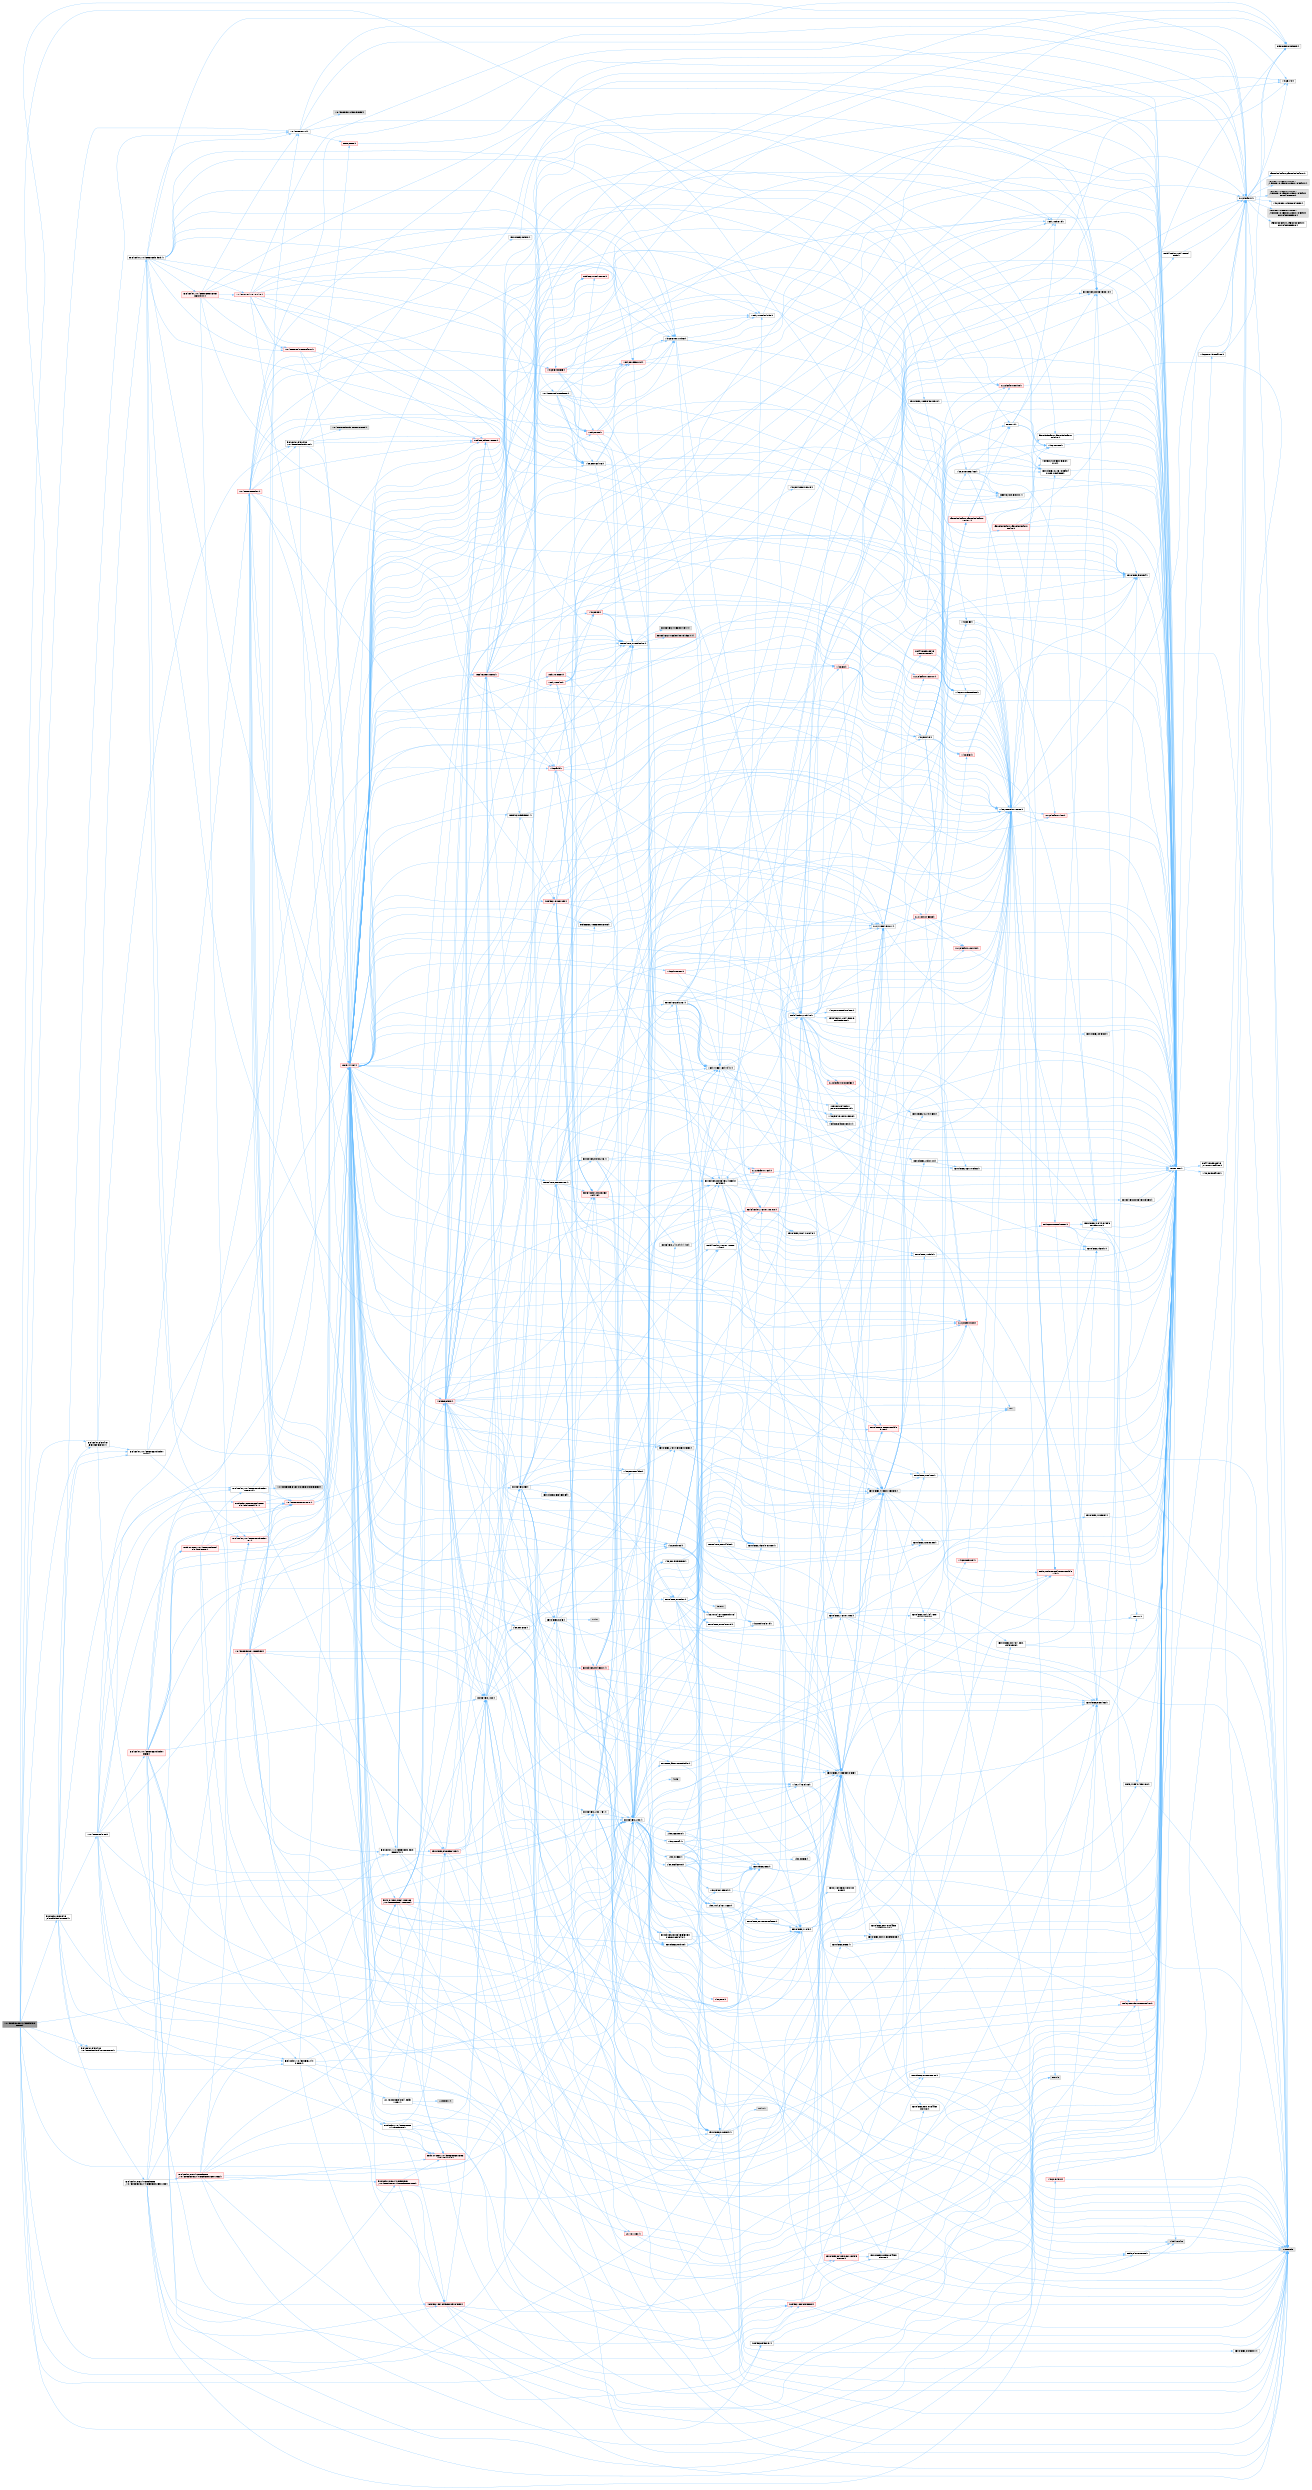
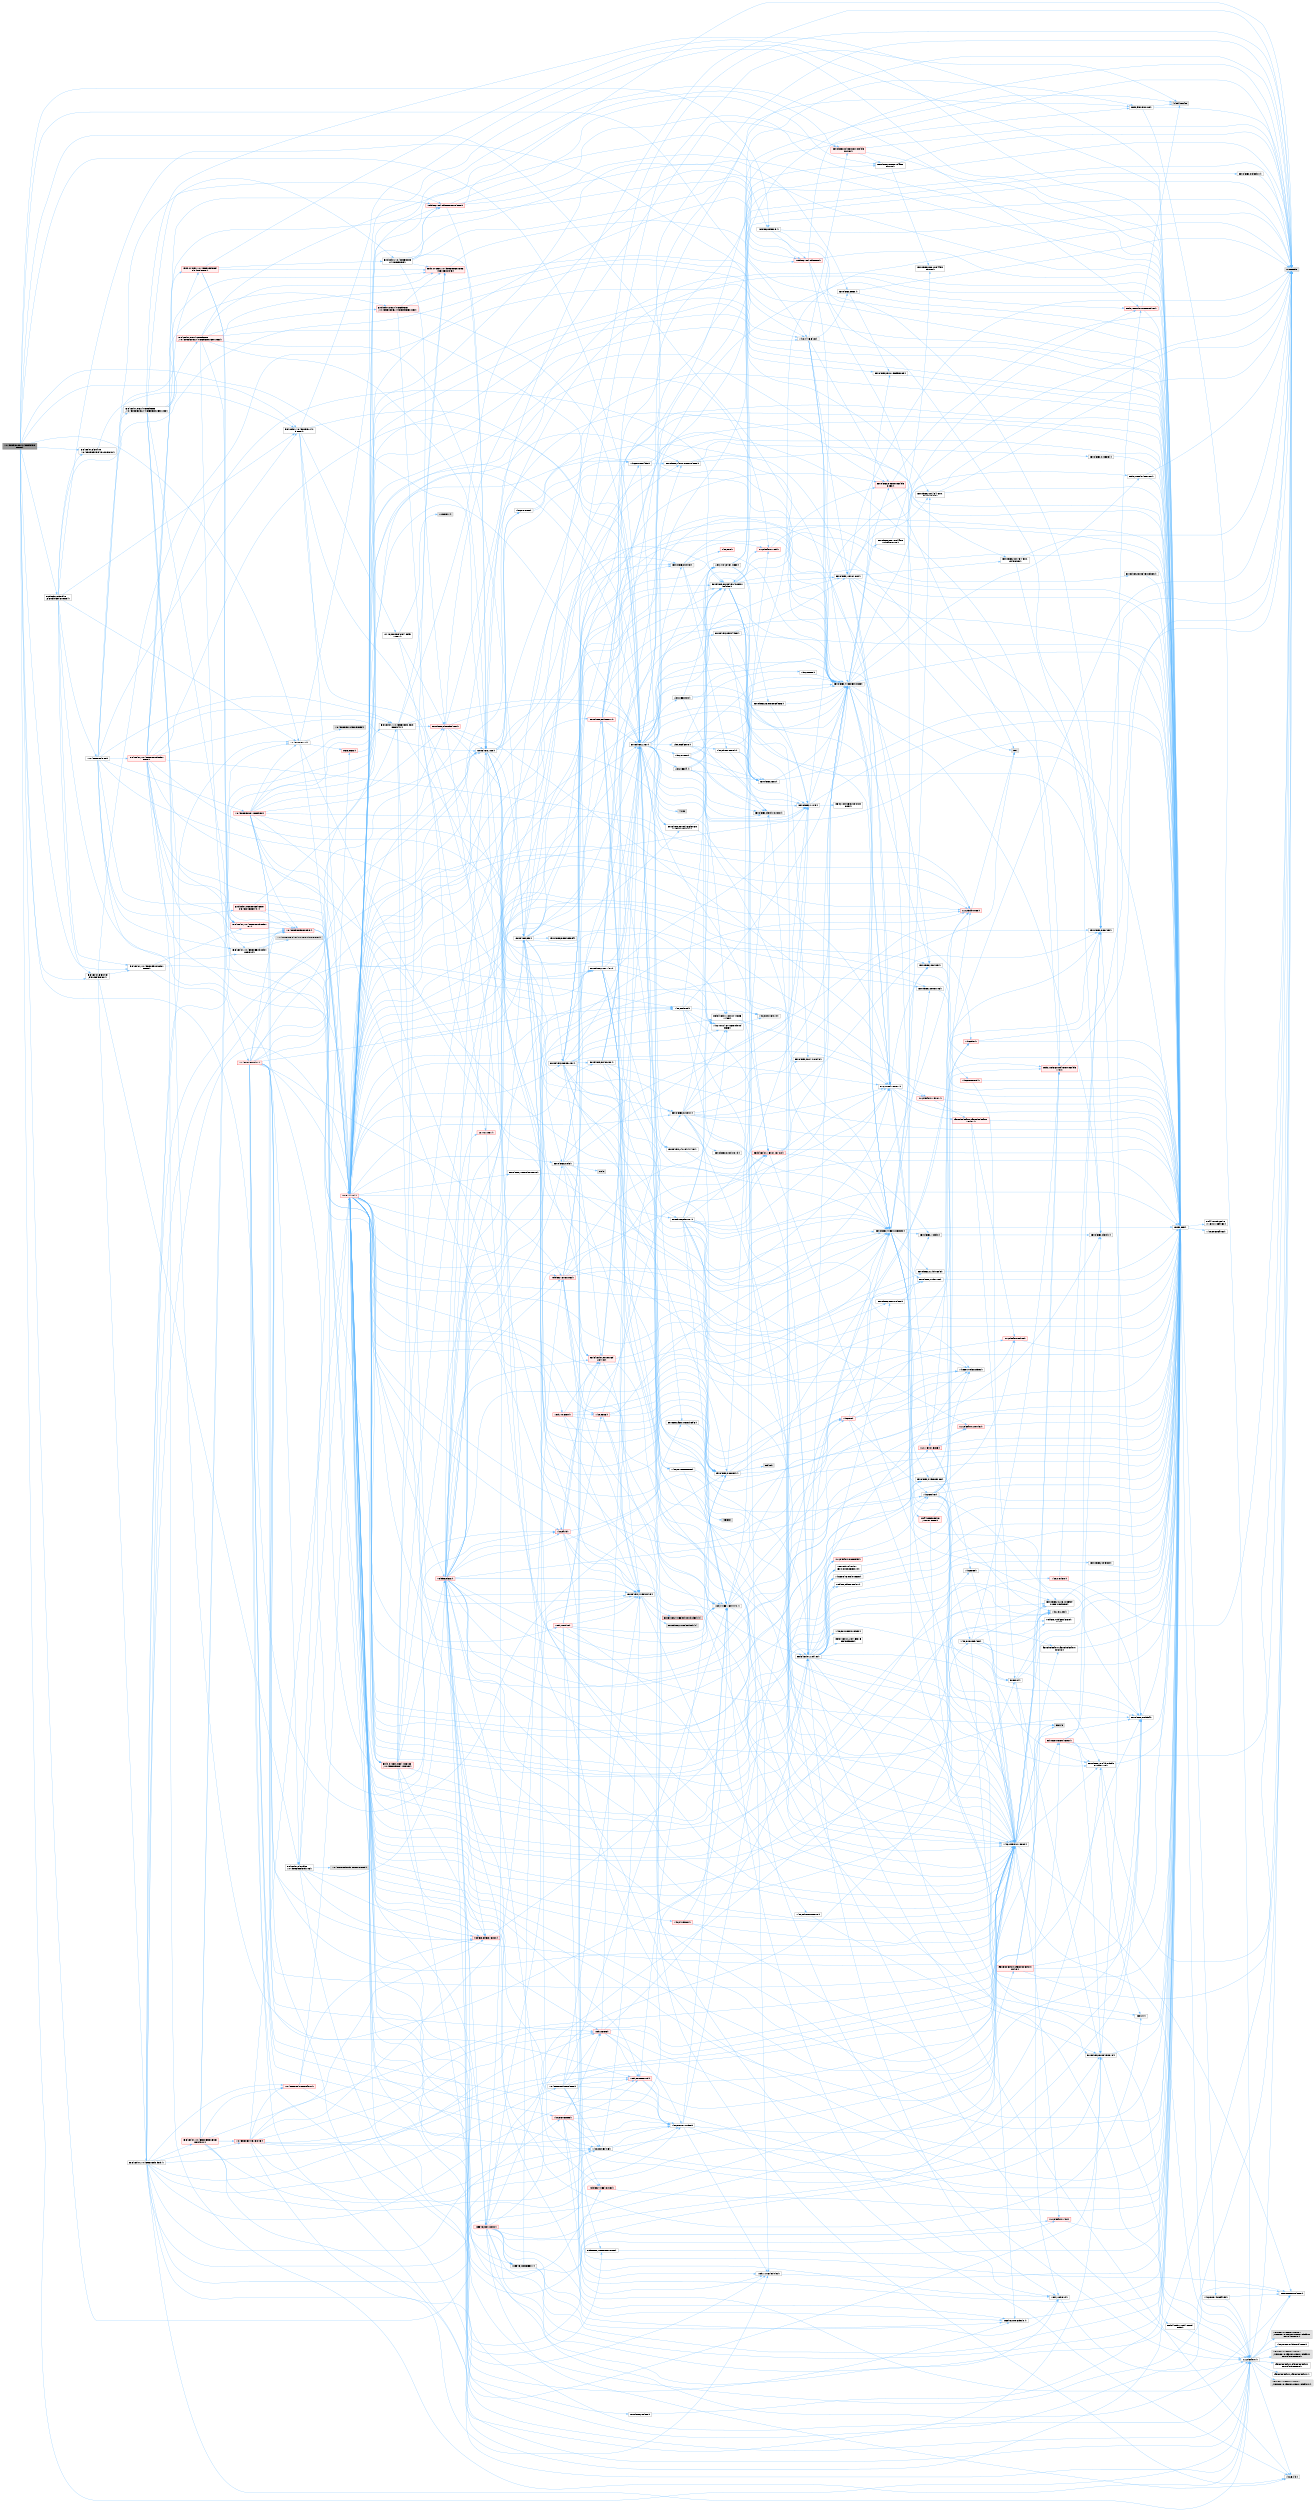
(946, 511) -> (437, 1815)
(946, 1165) -> (912, 1289)
